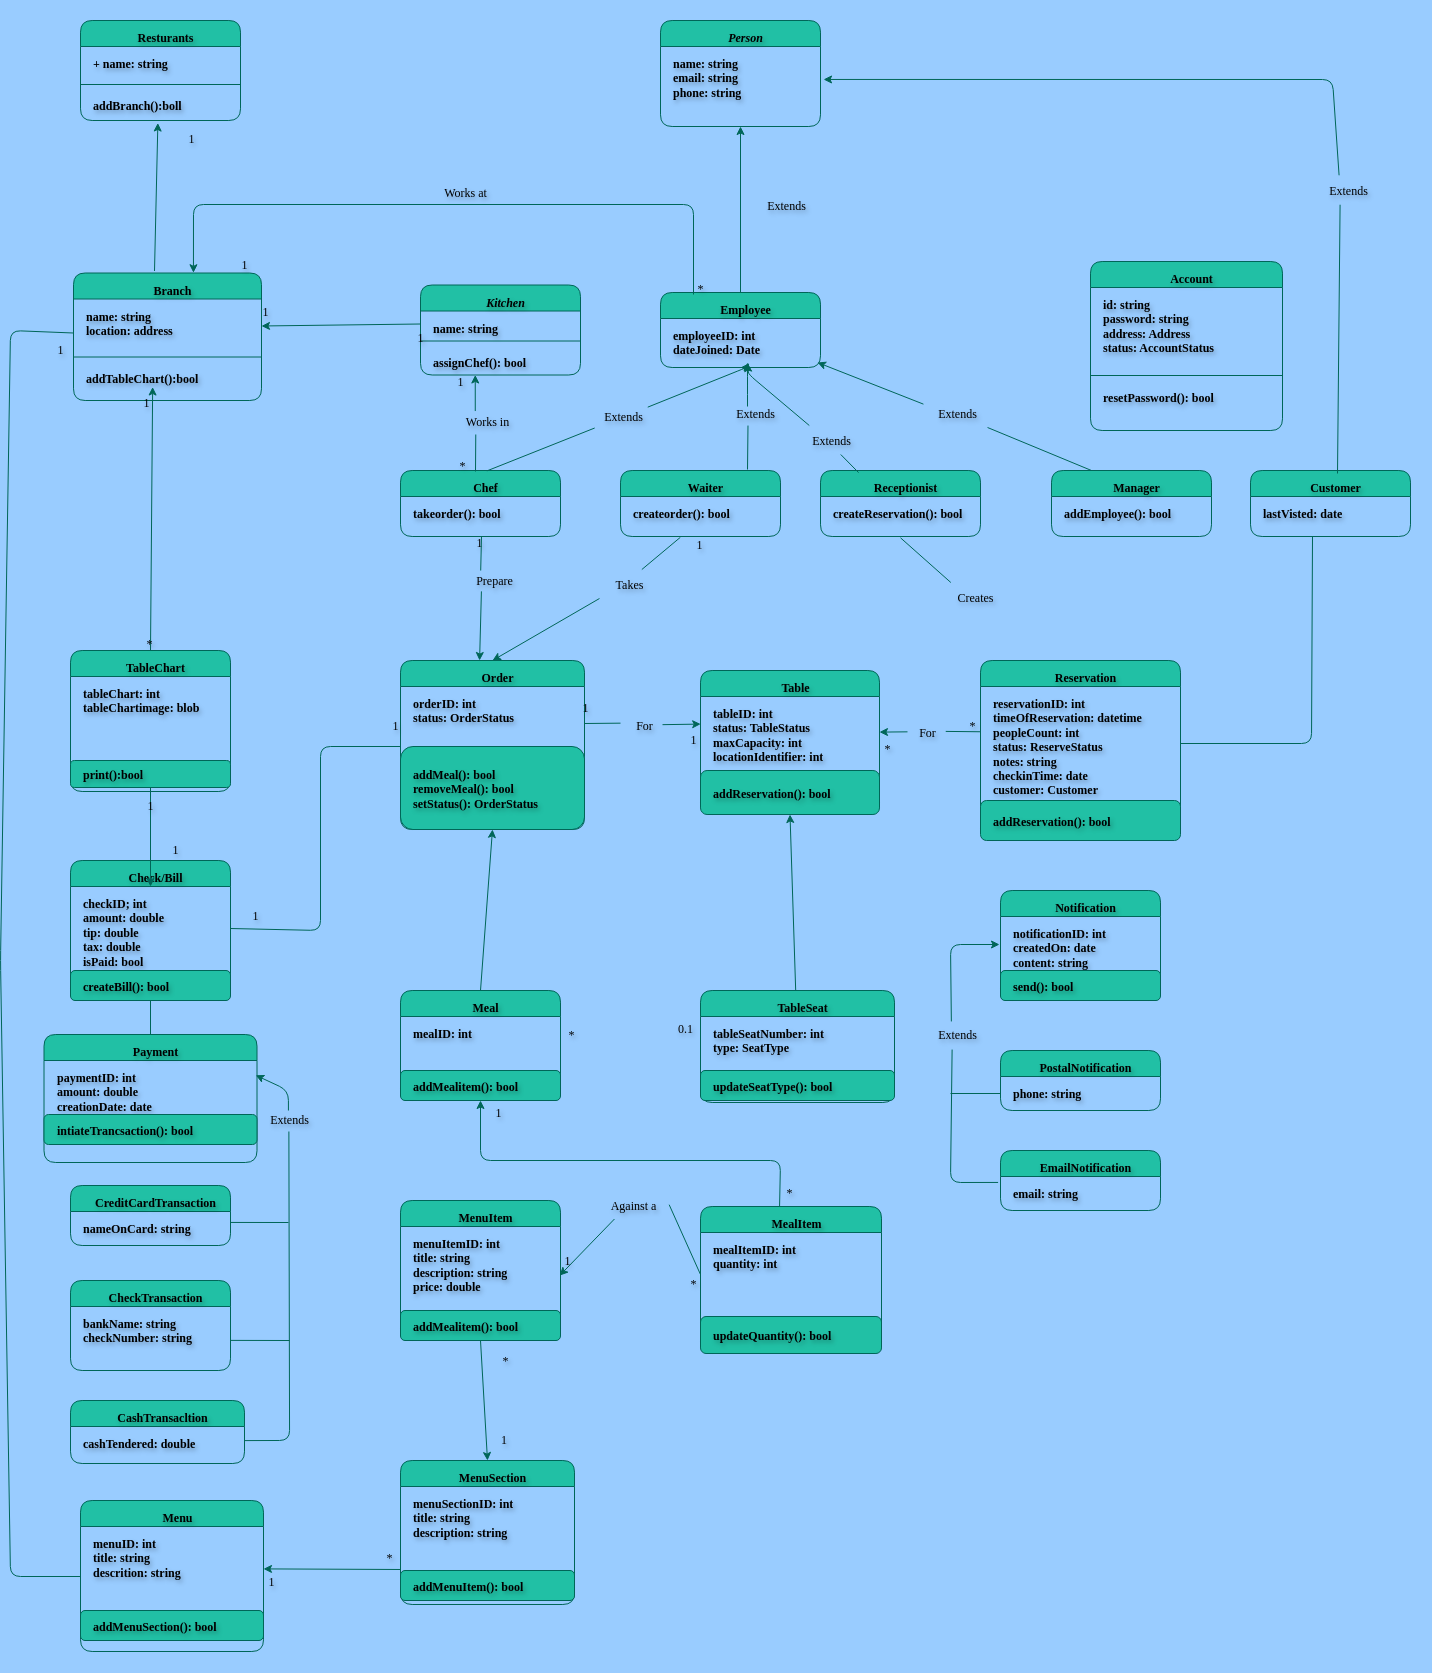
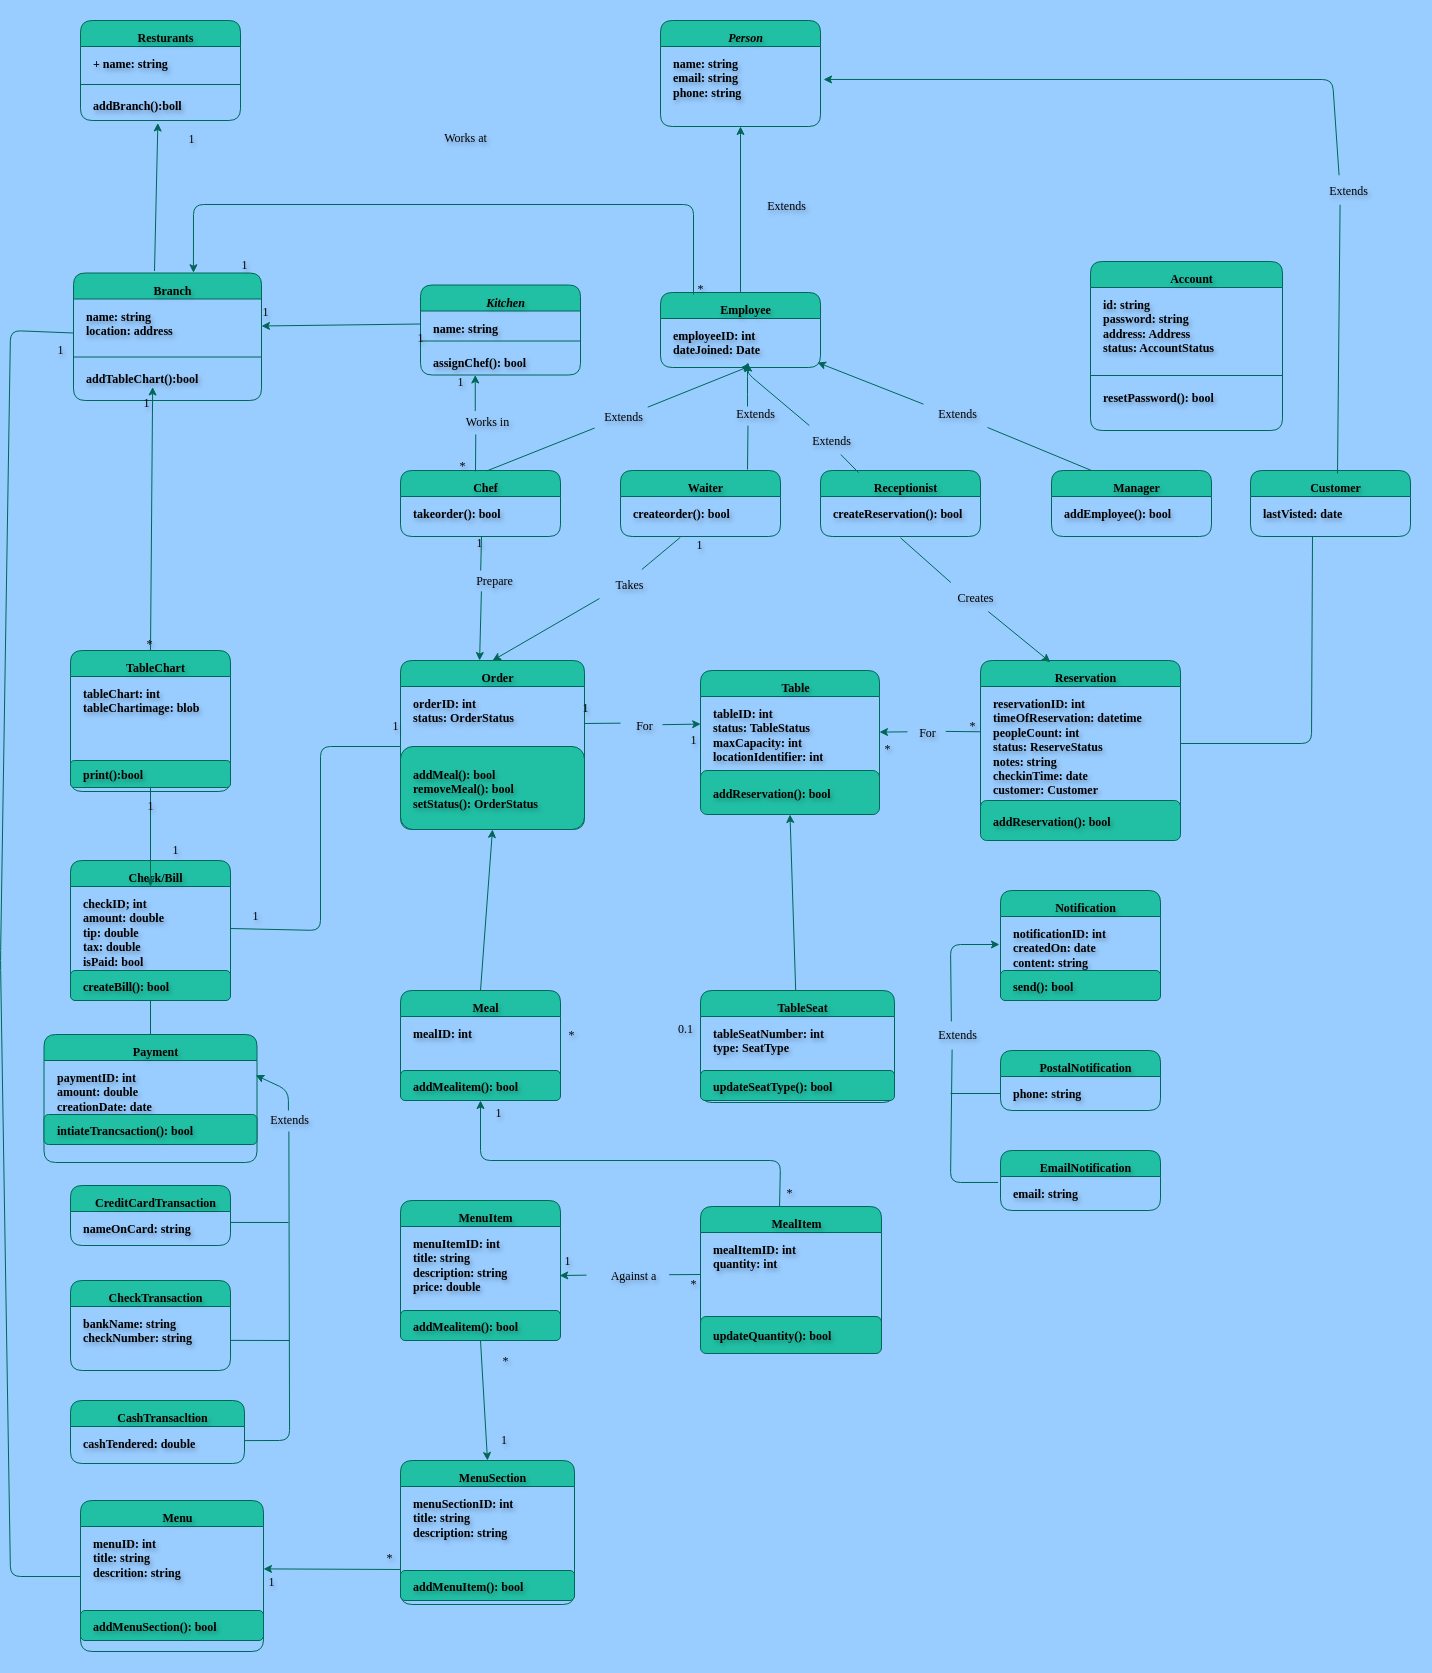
(460, 192) -> (460, 137)
none -> (1016, 634)
(629, 1205) -> (629, 1275)
